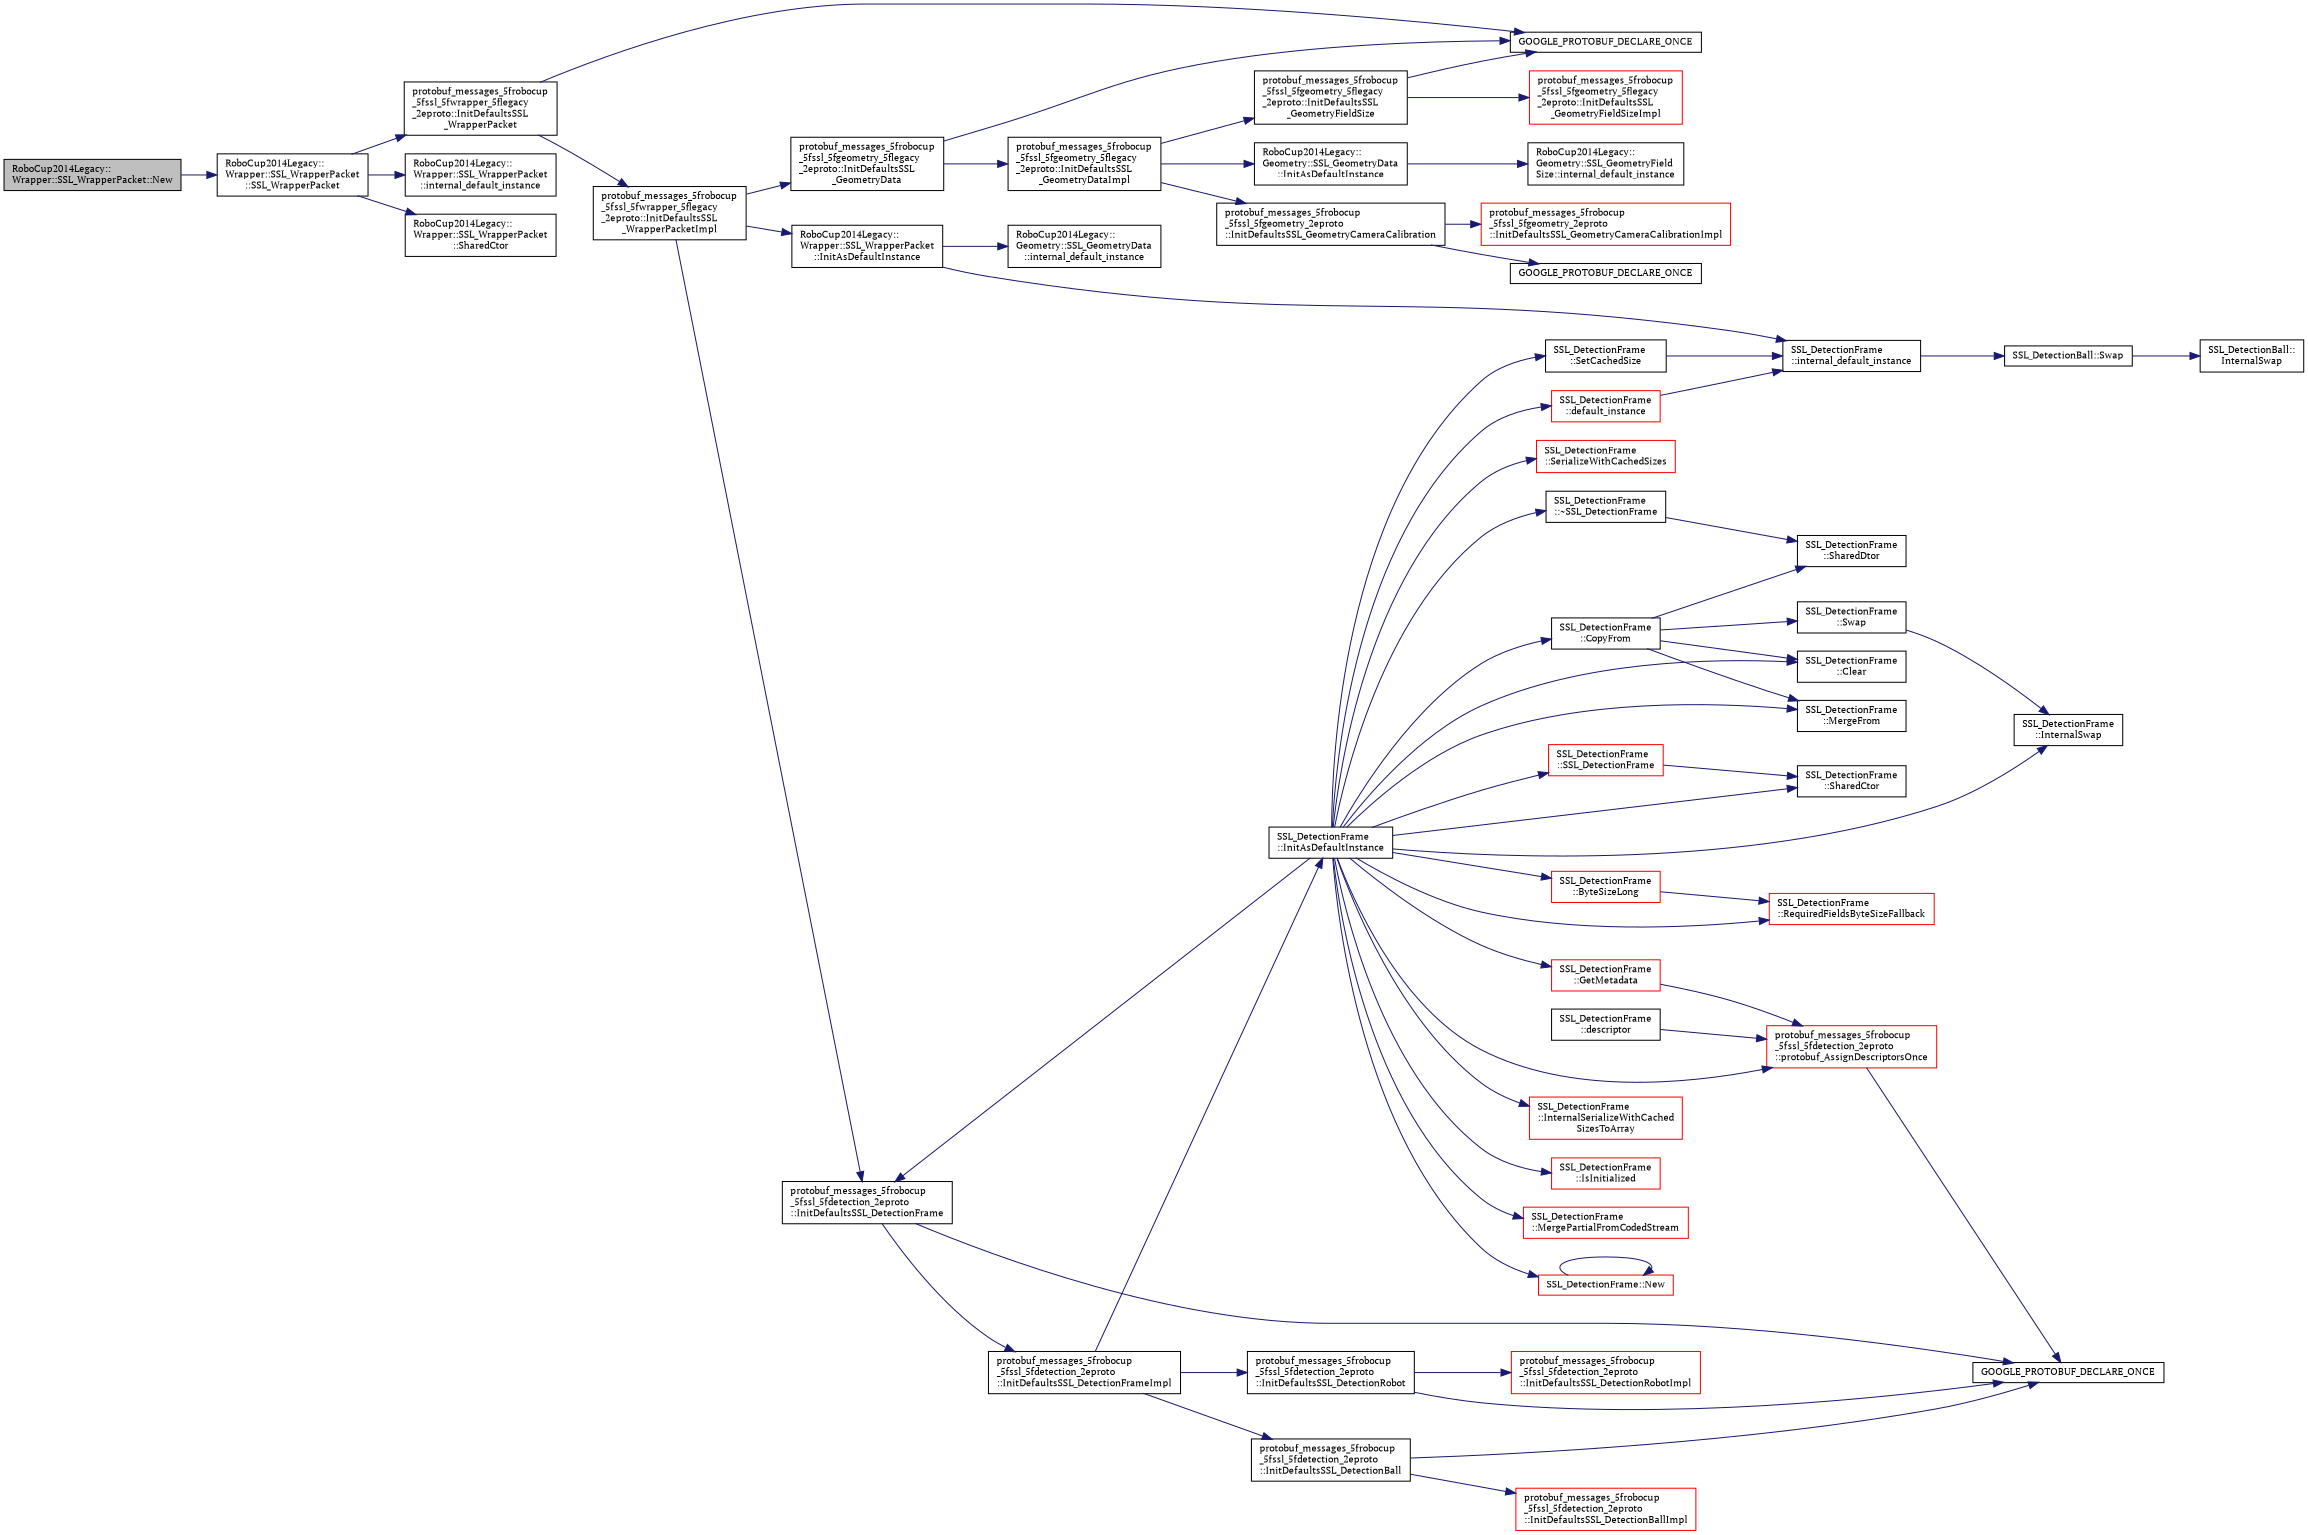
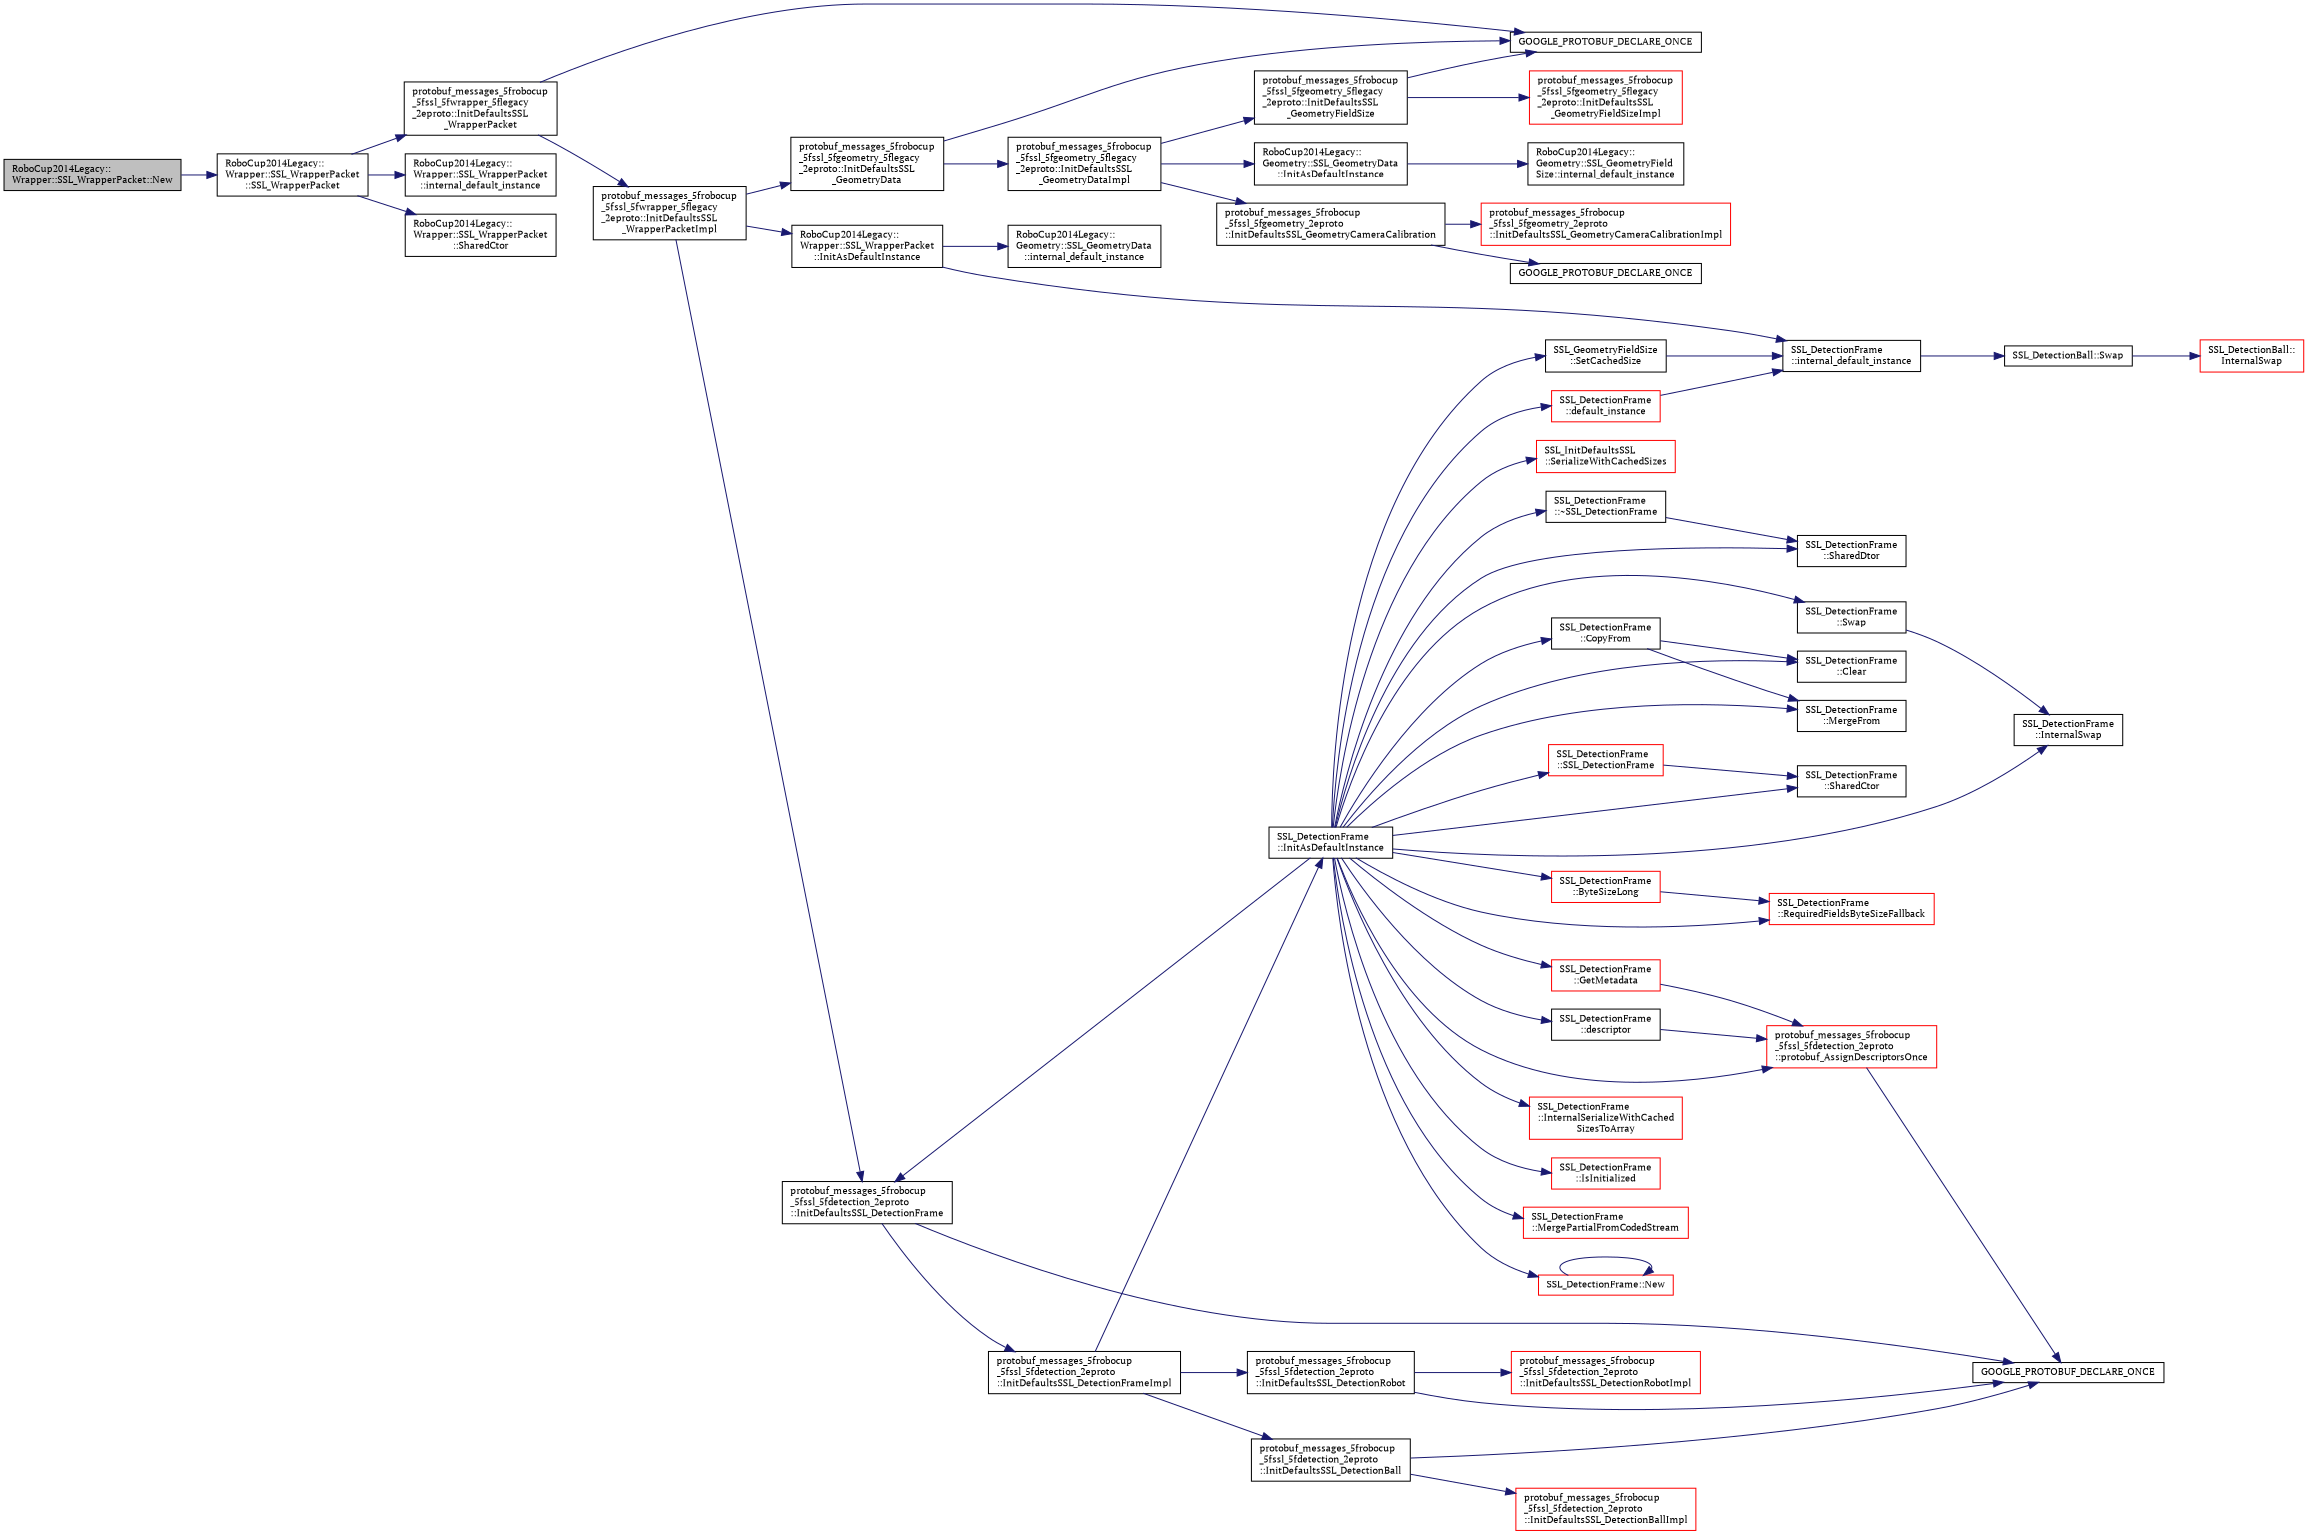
(1606, 356) -> (1606, 356)
(2252, 356) -> (2252, 356)
(1606, 457) -> (1606, 457)
(1724, 594) -> (1488, 575)
(1724, 626) -> (1505, 598)
none -> (1426, 959)
